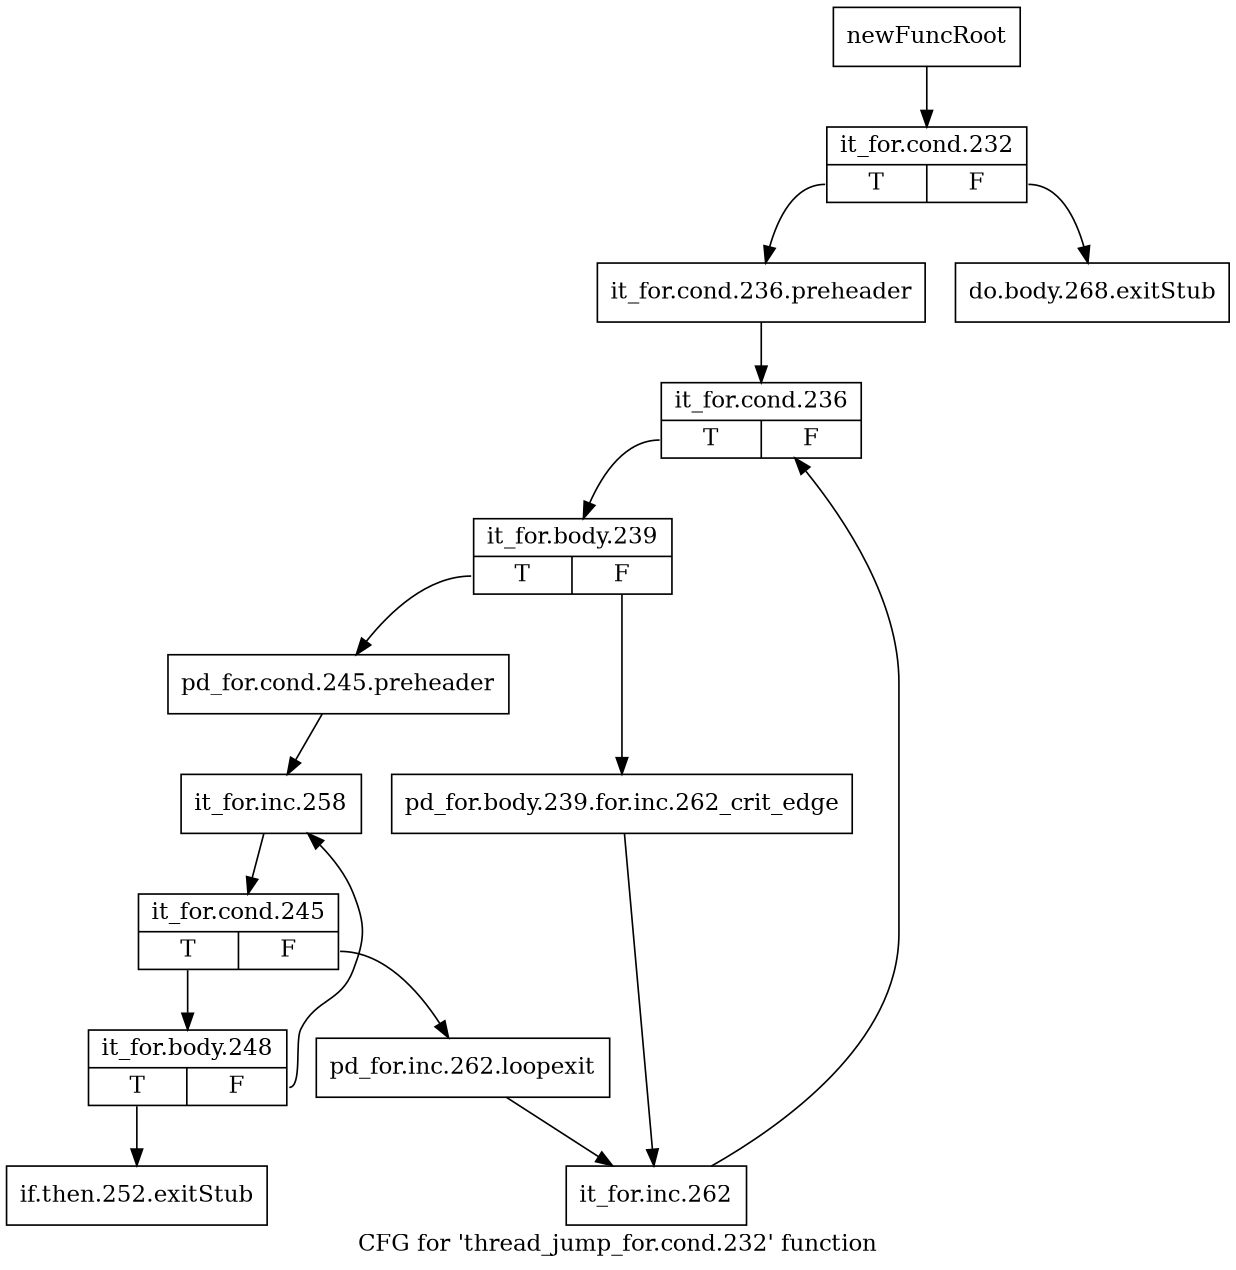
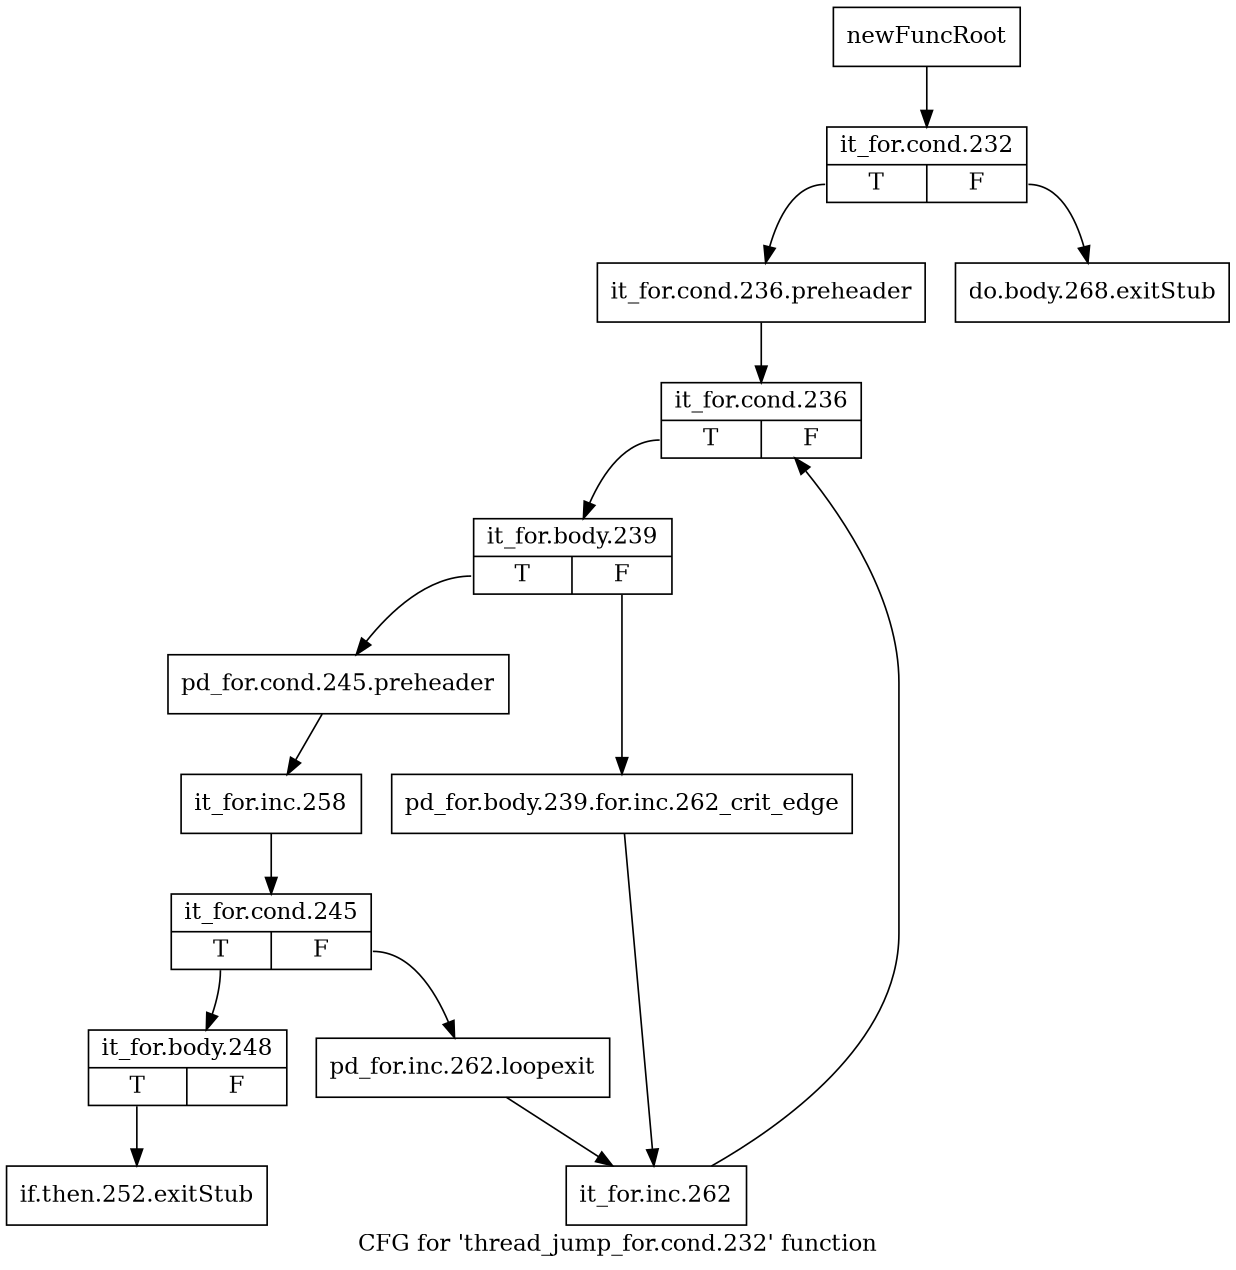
(352, 972) -> none
